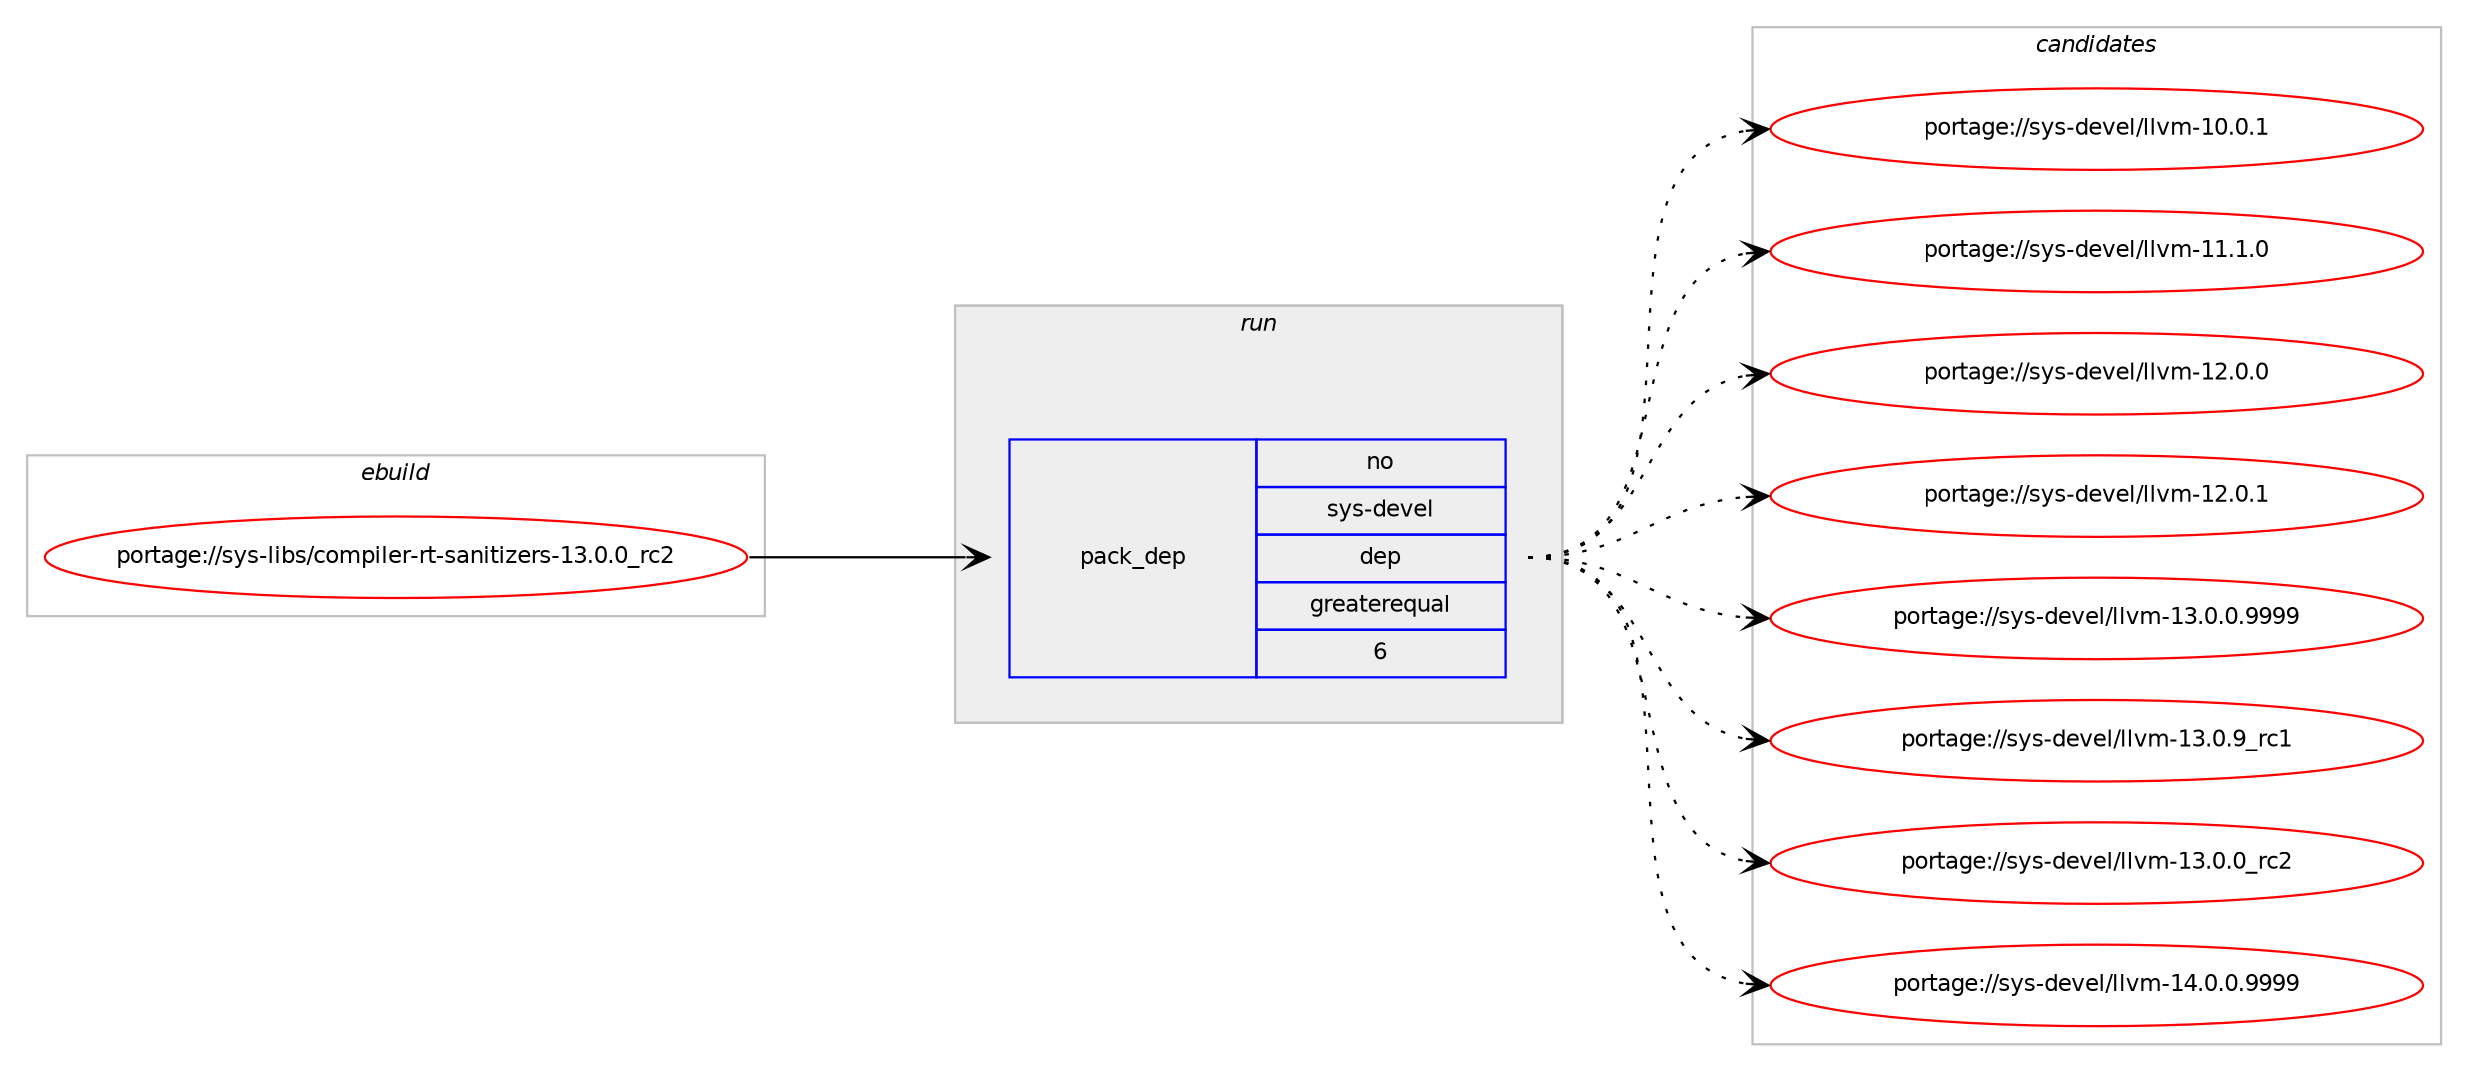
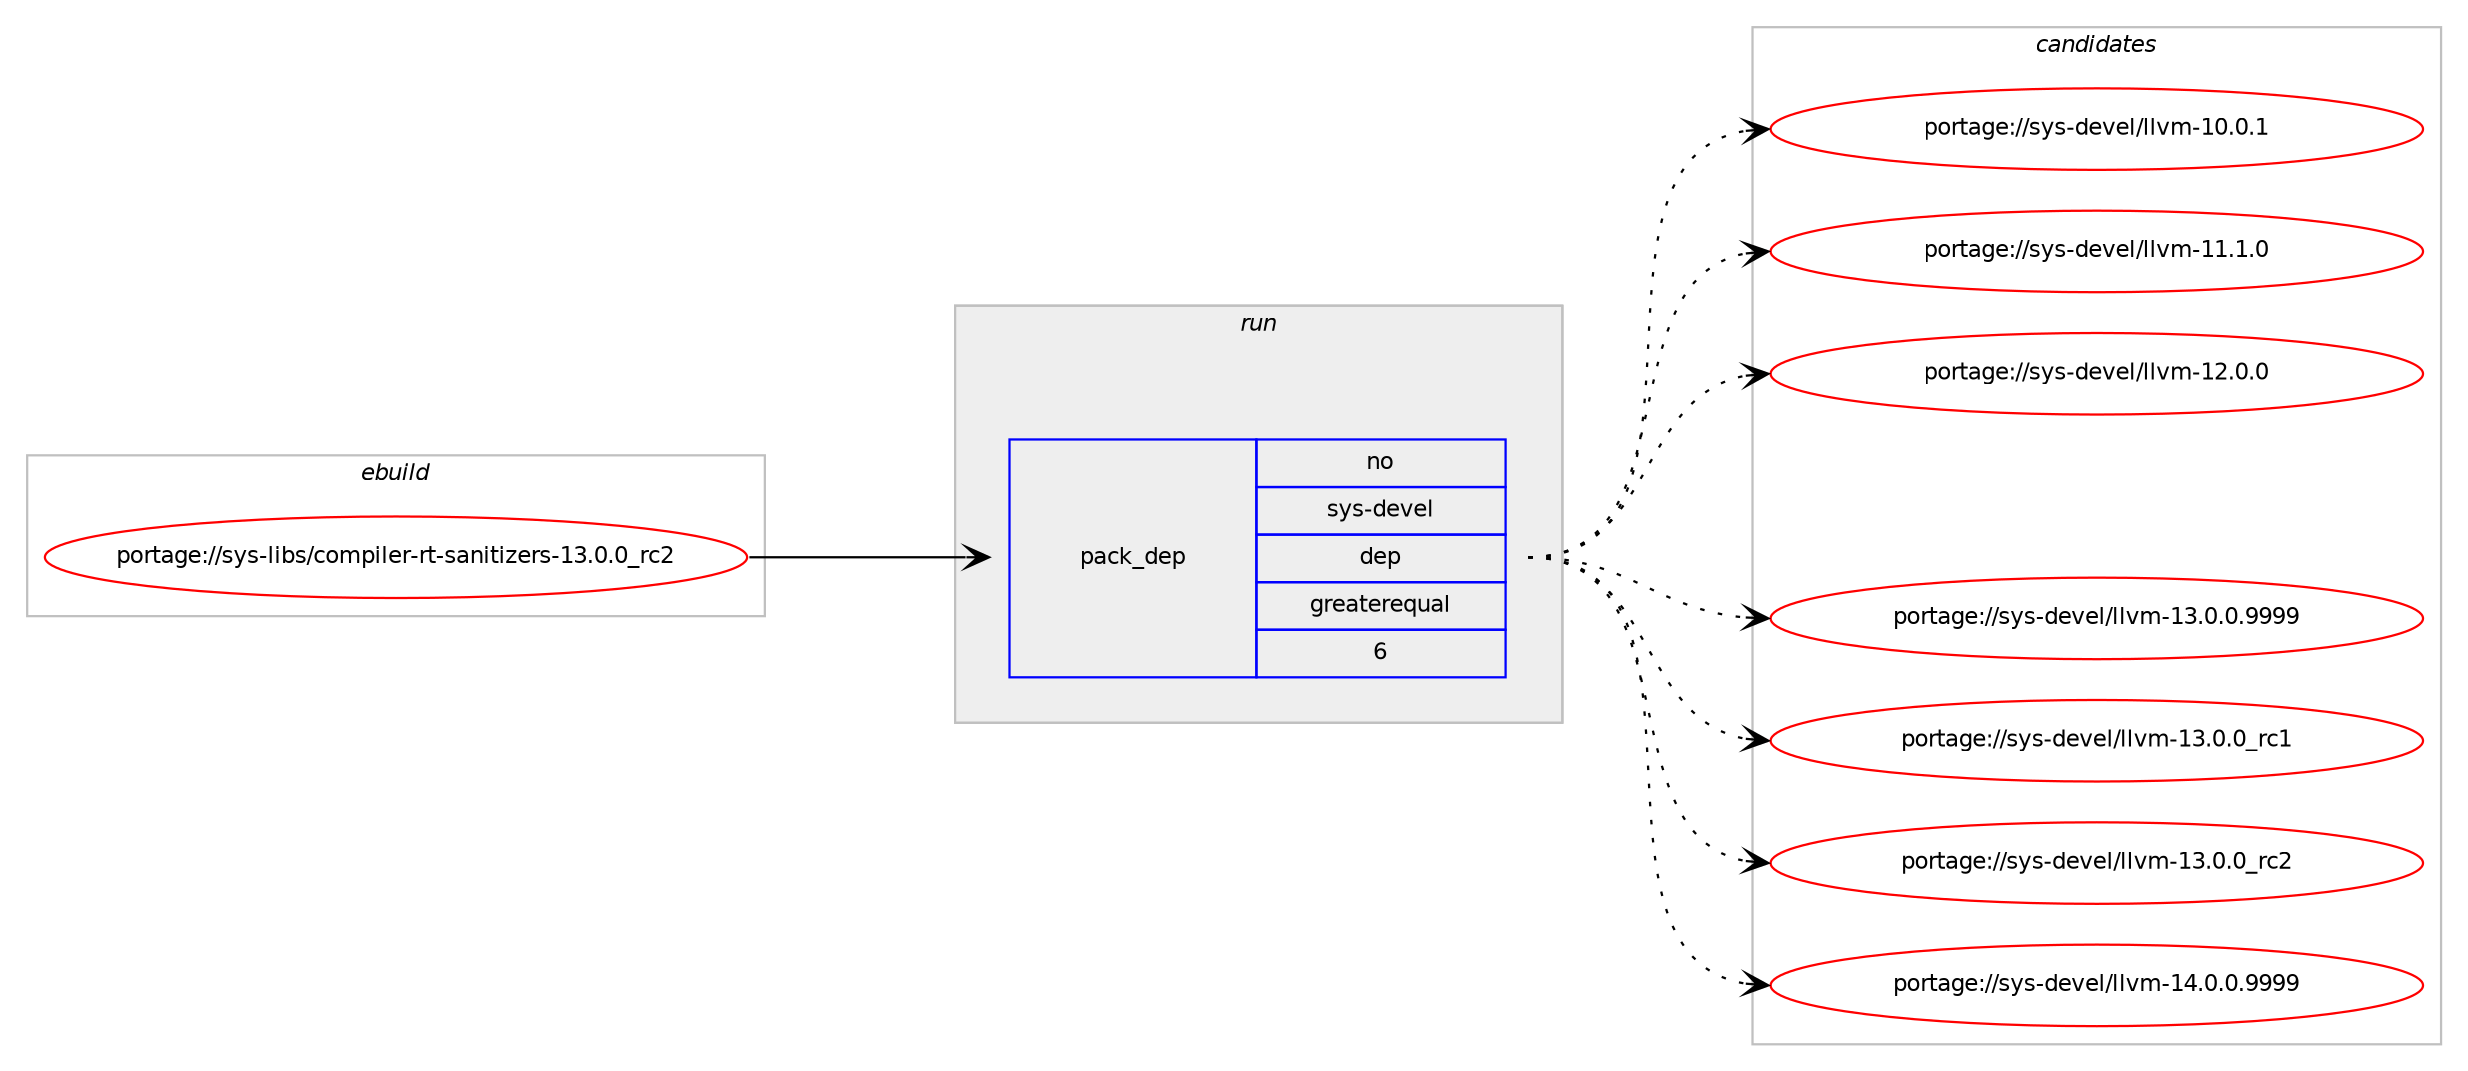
(2097, 496) -> none
(2097, 741) -> (2097, 741)
